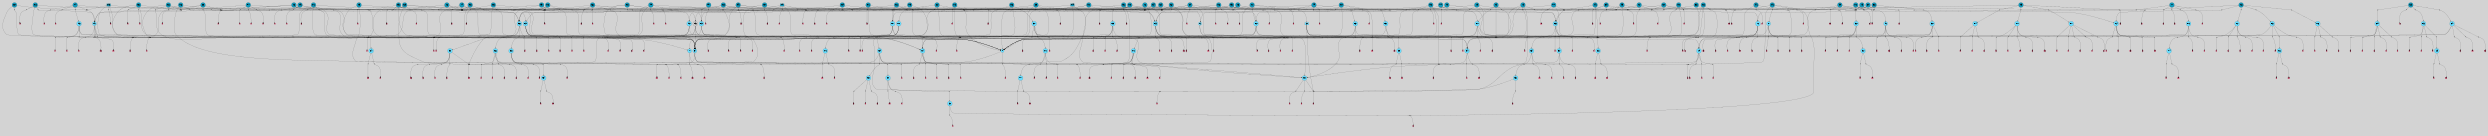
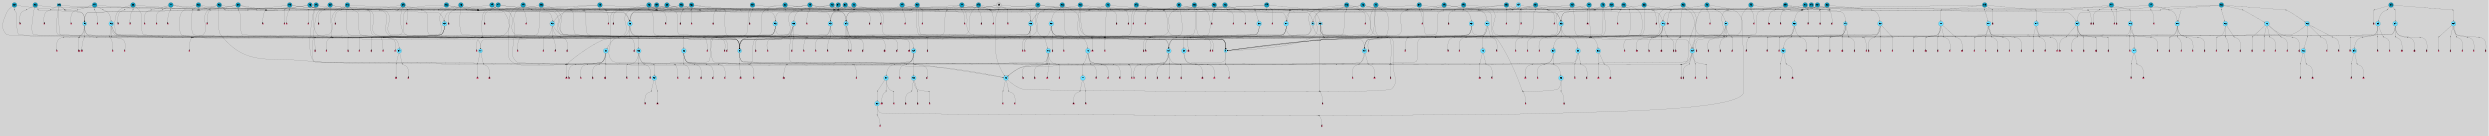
(782, 5) -> (962, 5)
(1072, 5) -> (492, 5)
(1232, 5) -> (999, 5)
(1496, 5) -> none
(1622, 5) -> (1519, 5)
(695, 24) -> (775, 24)
